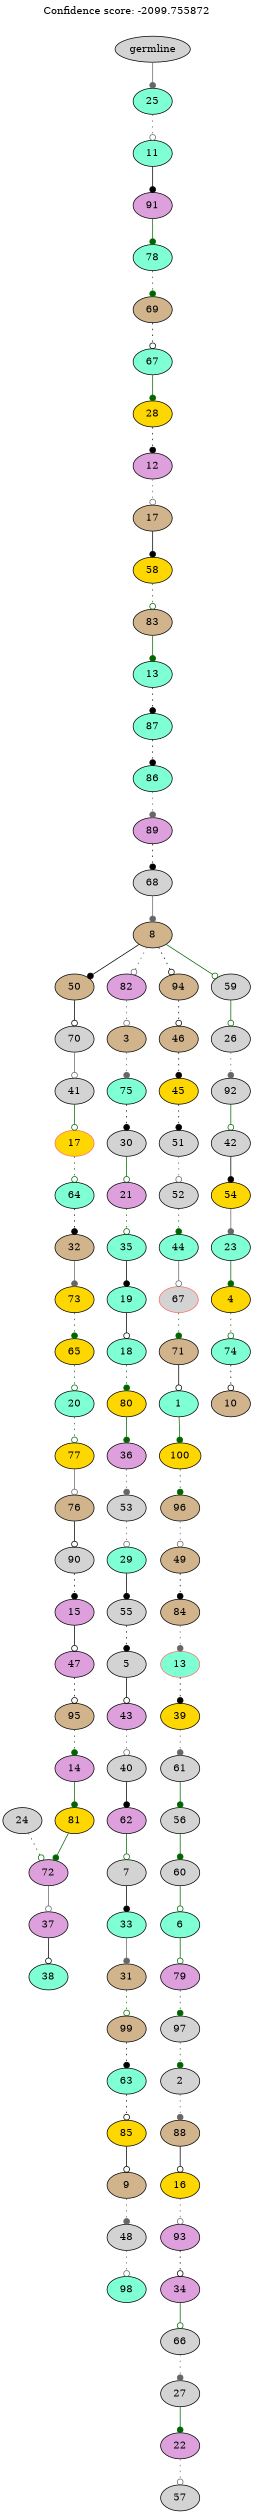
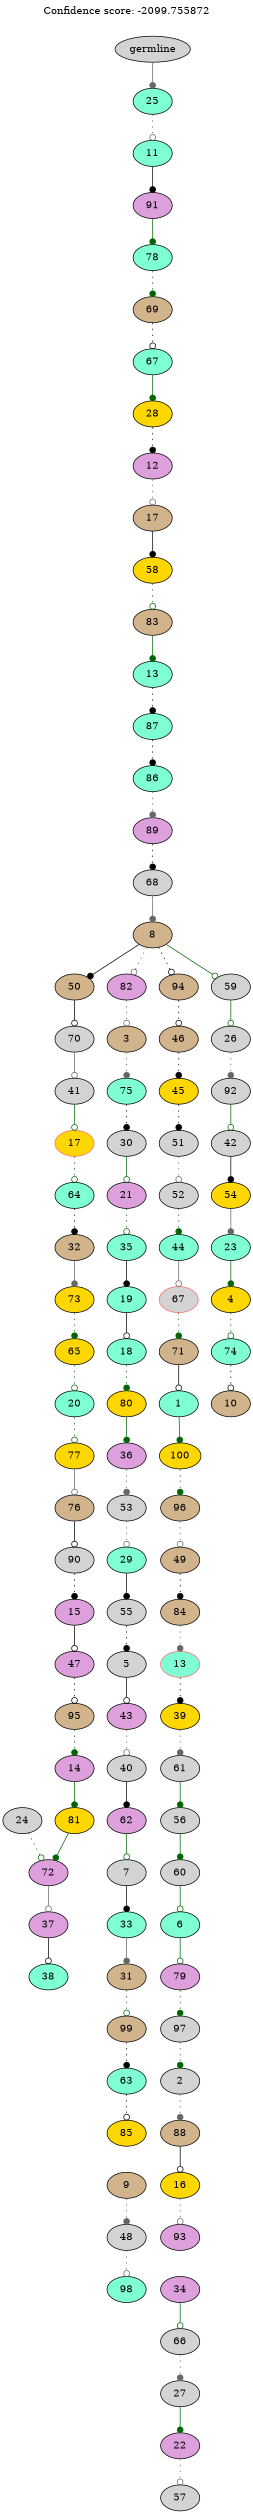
(127, 2156) -> none
(180, 2261) -> none
